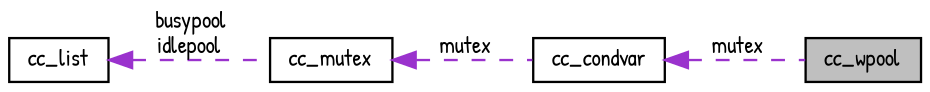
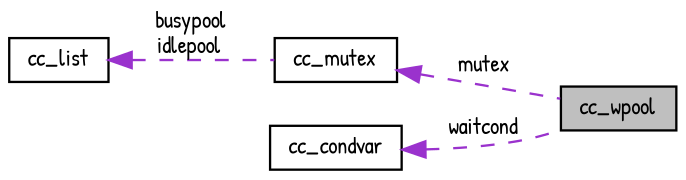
(735, 47) -> (481, 128)
(474, 60) -> (490, 87)
